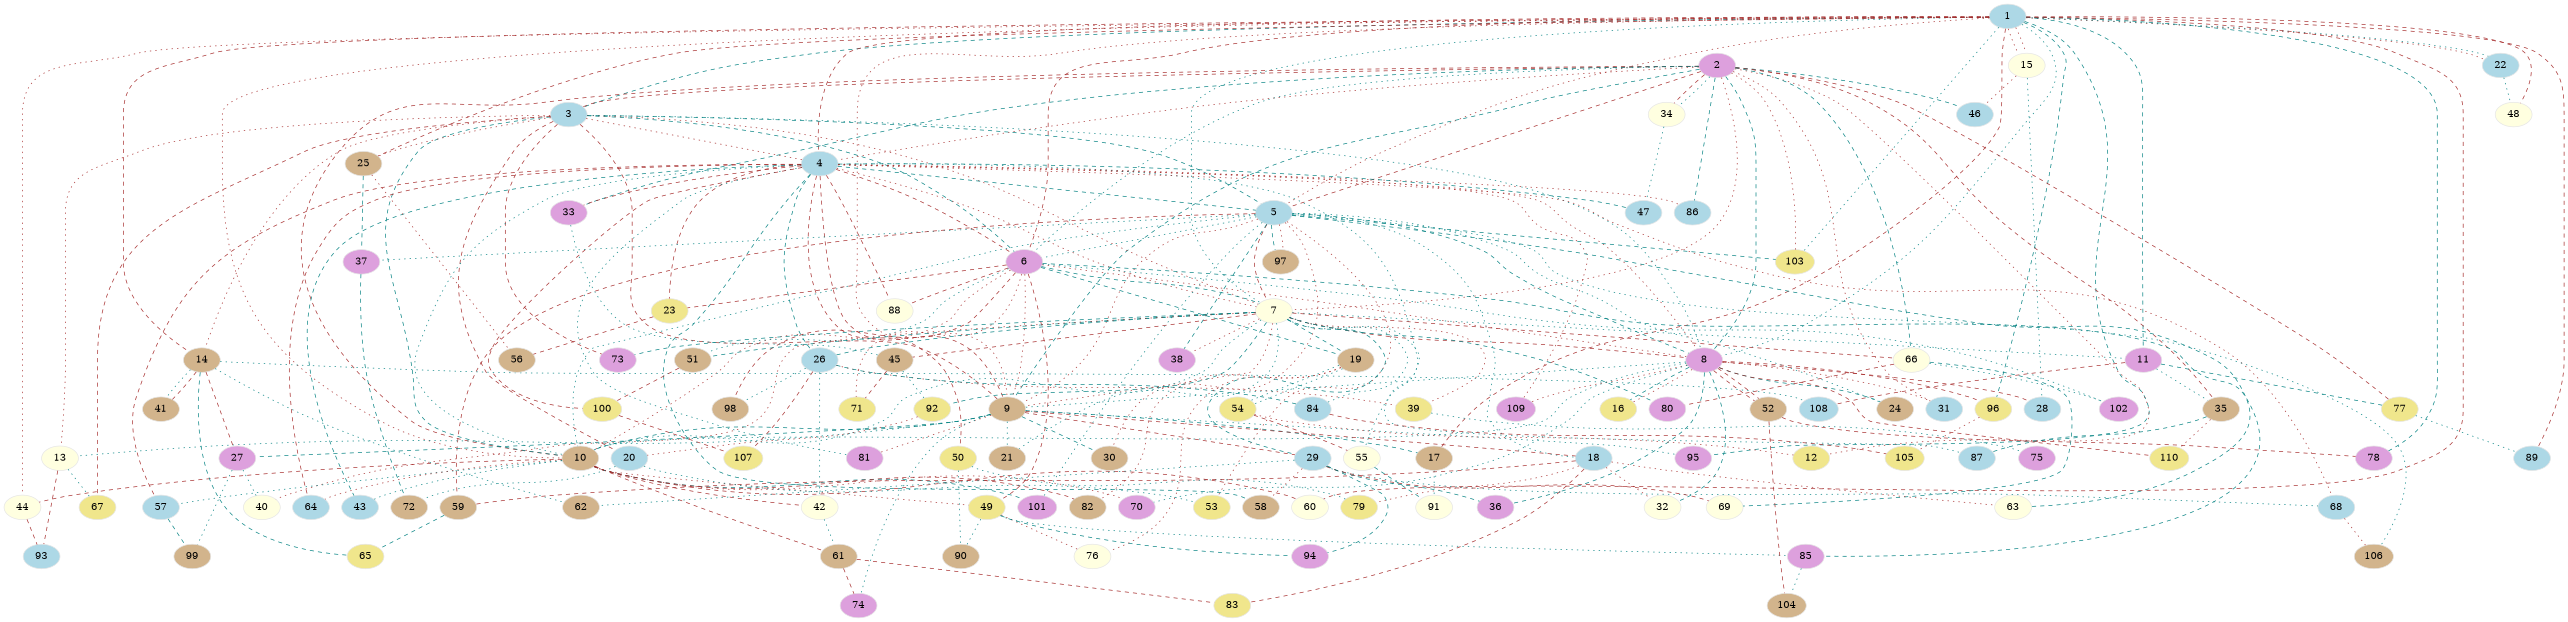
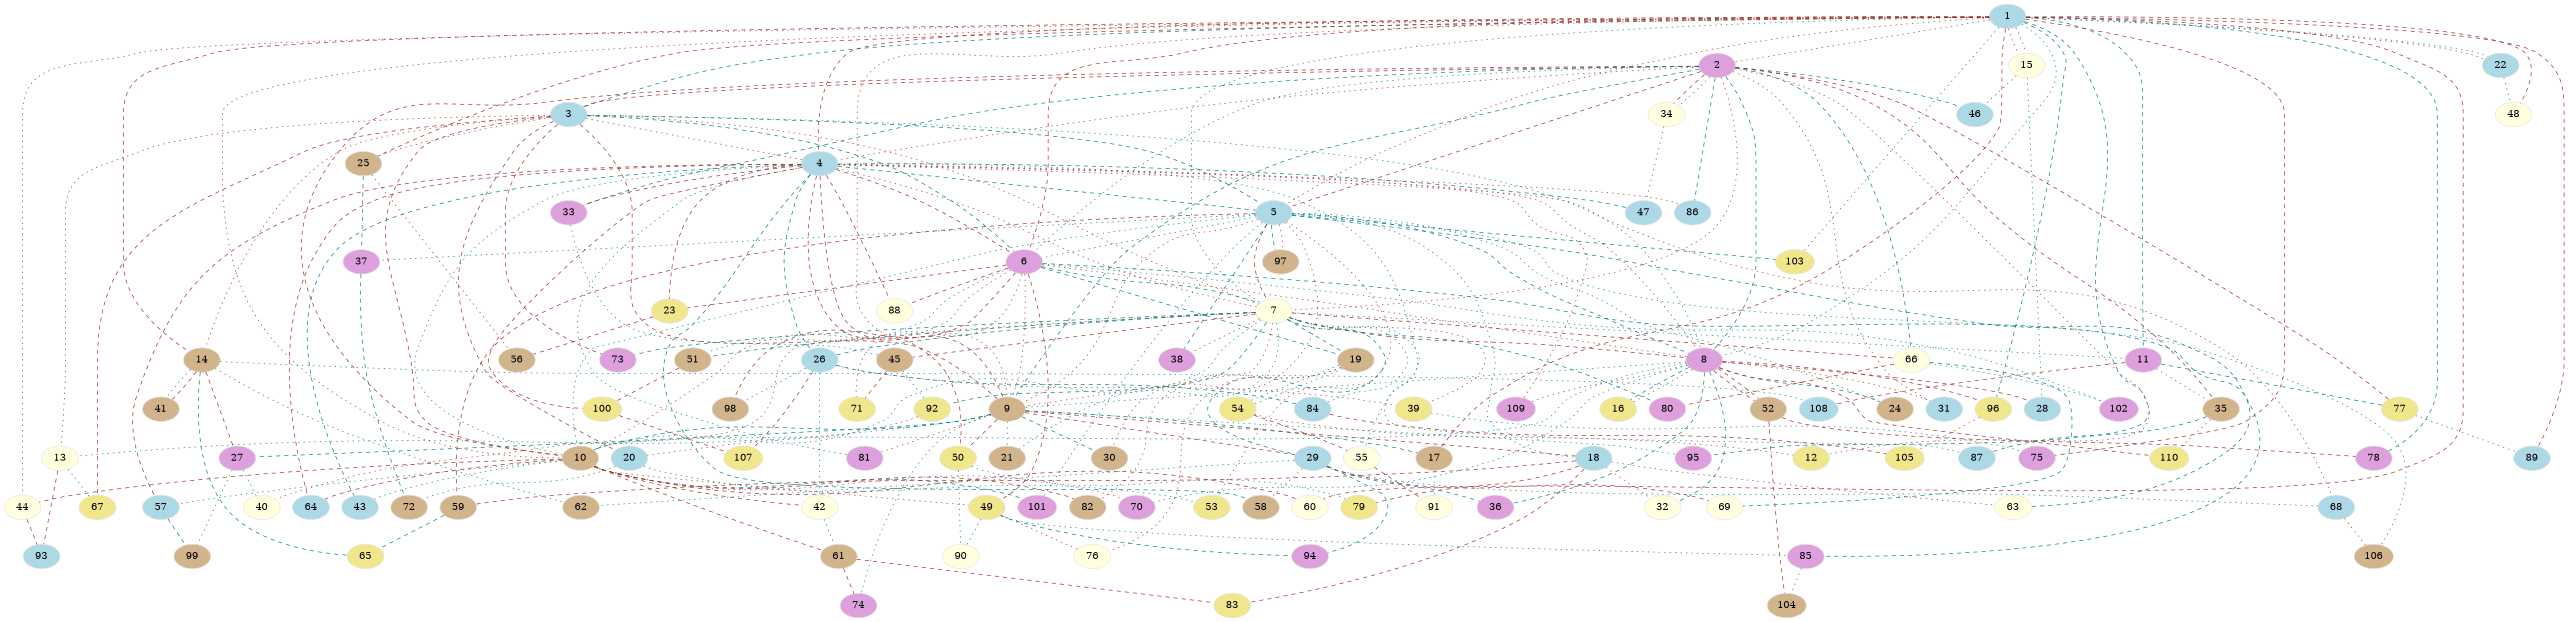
(1786, 152) -> (1862, 41)
none -> (2285, 230)
(394, 286) -> (394, 286)
none -> (983, 434)
(389, 482) -> (389, 482)
(1514, 482) -> (1514, 482)
(1398, 483) -> (1398, 483)
(961, 556) -> (961, 556)
